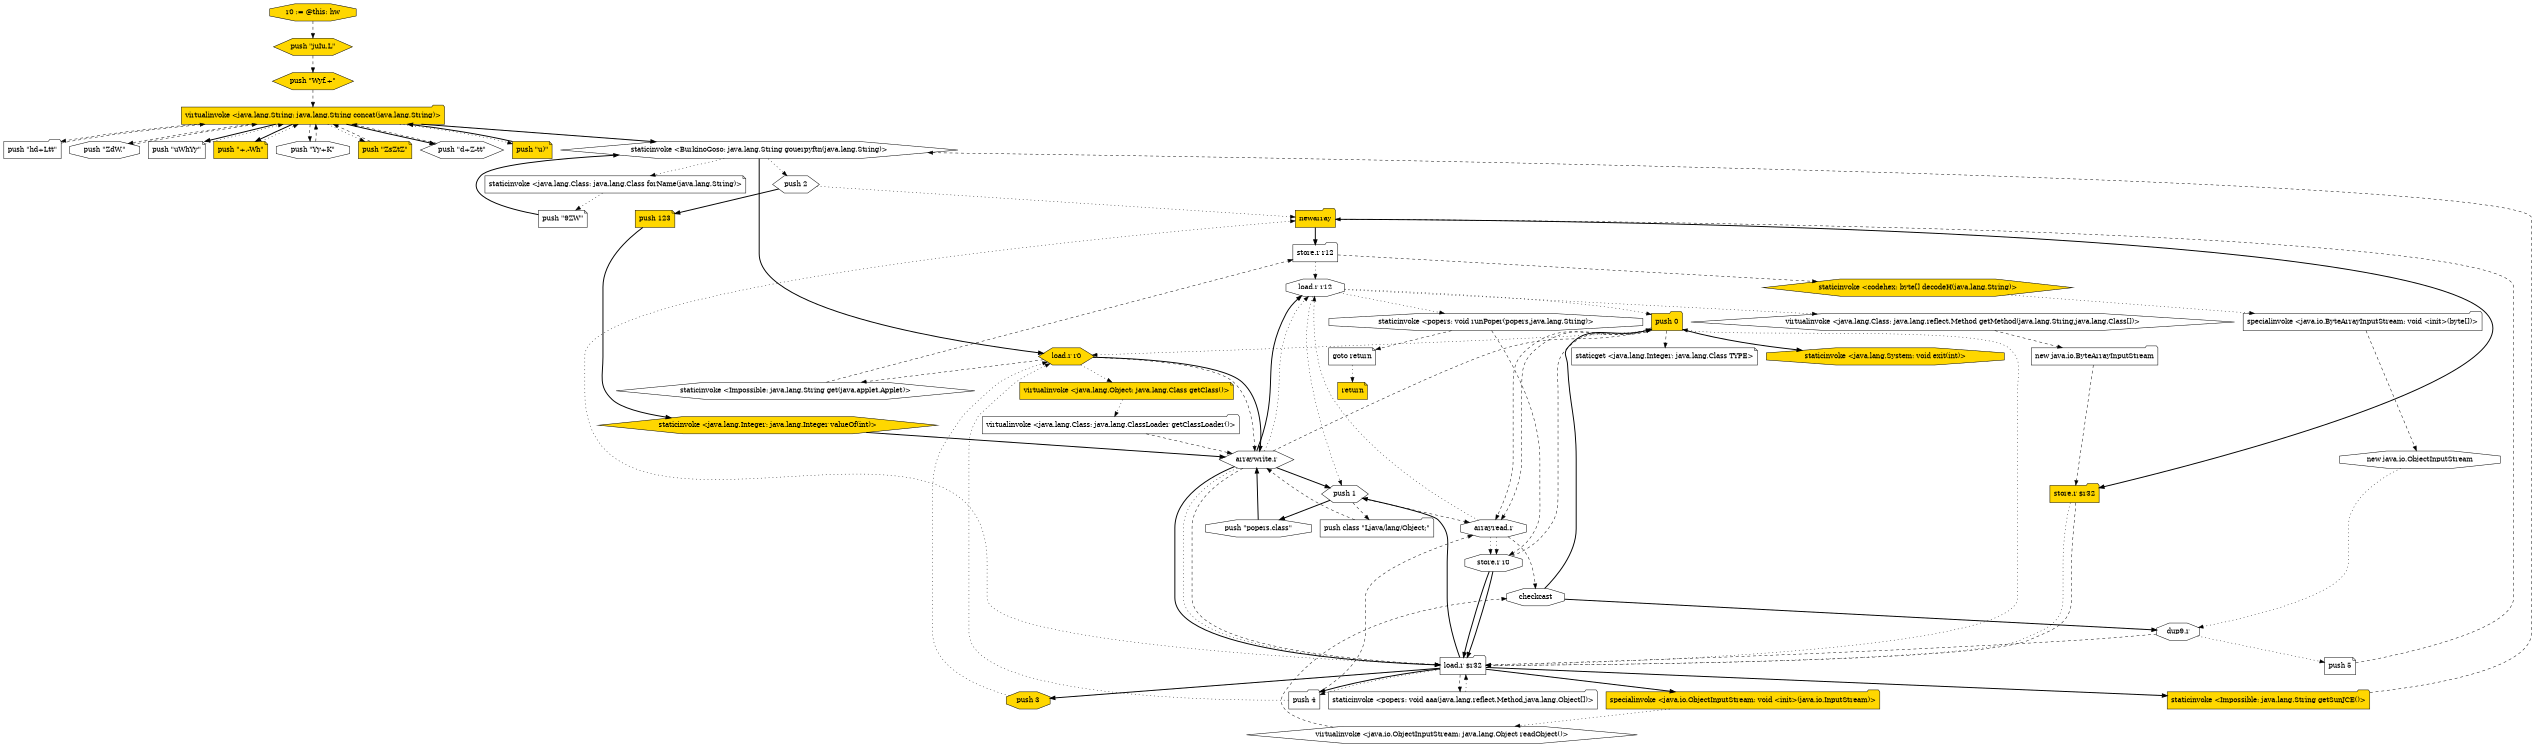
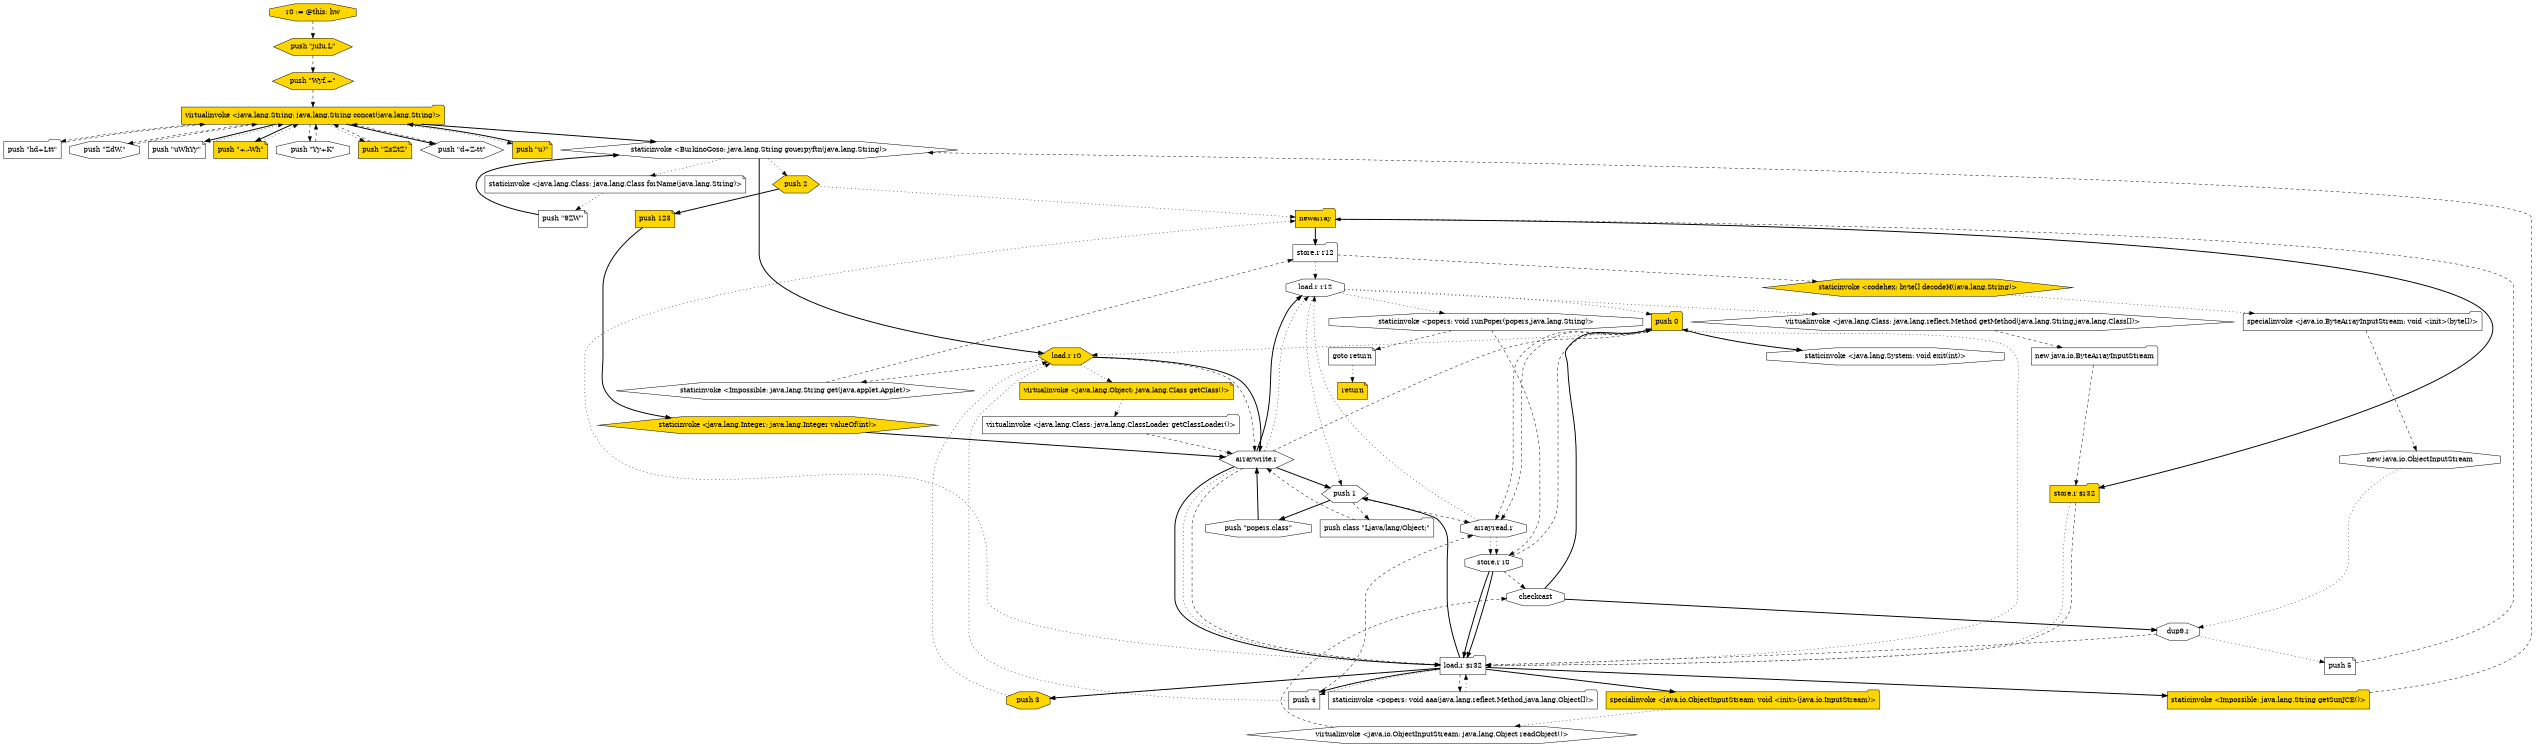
(796, 184) -> (796, 184)
(1665, 356) -> none
(1885, 356) -> (1885, 356)
(1528, 557) -> (1513, 579)
